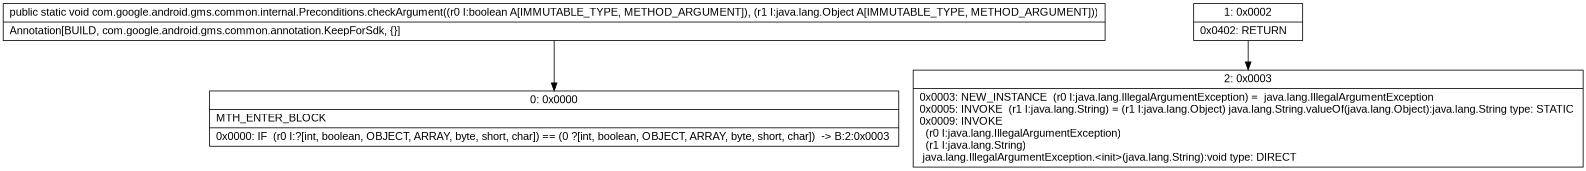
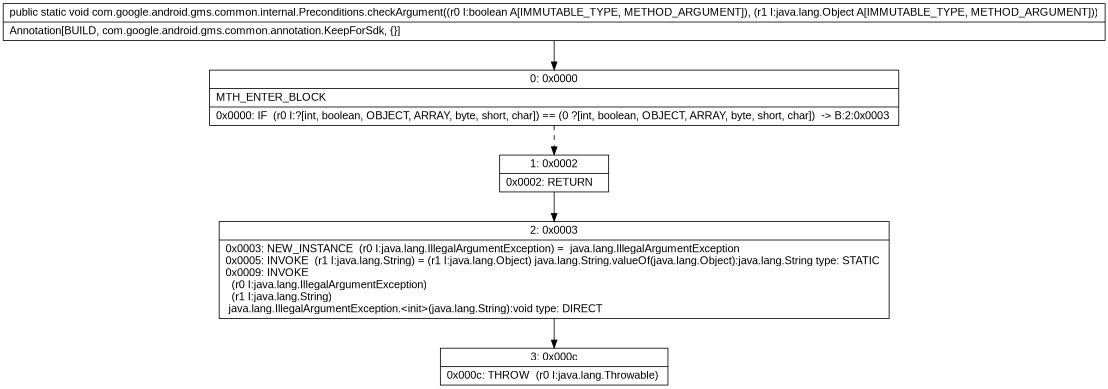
(1248, 31) -> (554, 182)
none -> (554, 136)
none -> (554, 367)
